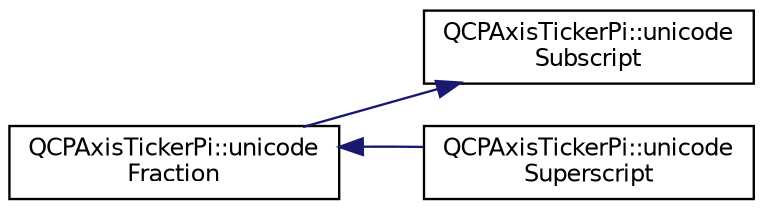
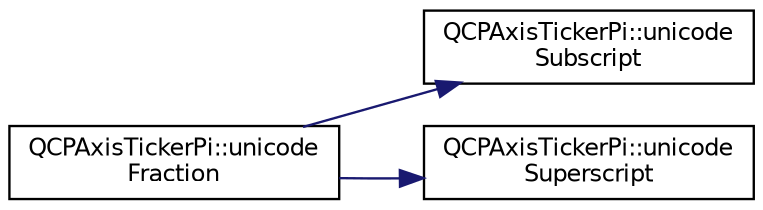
(393, 147) -> (370, 178)
